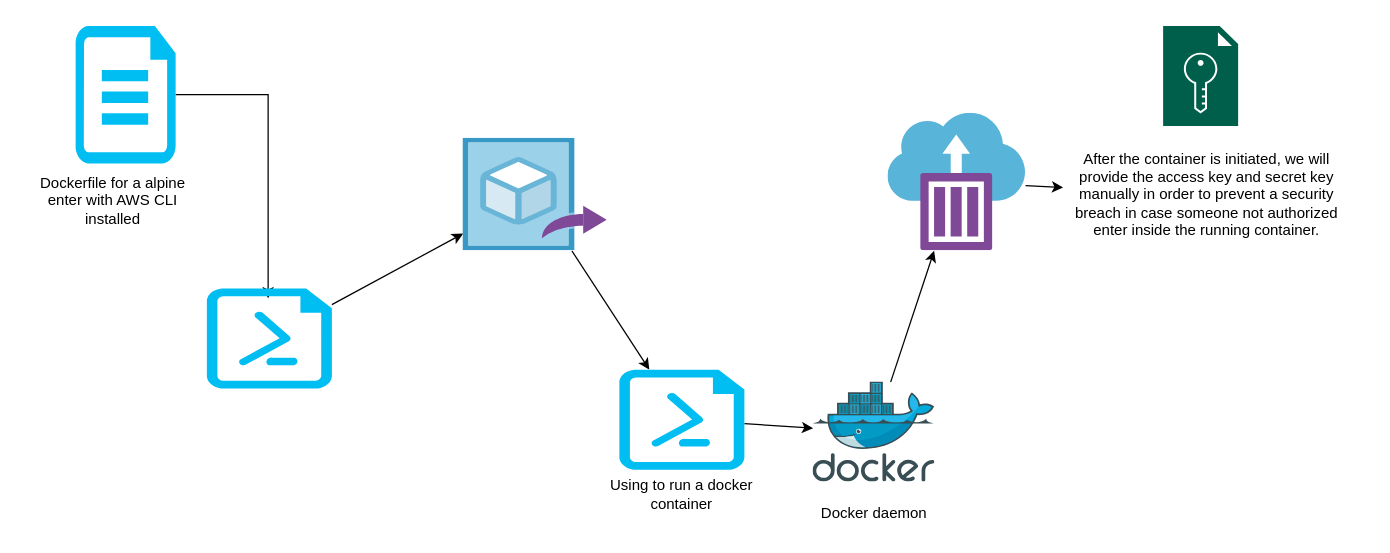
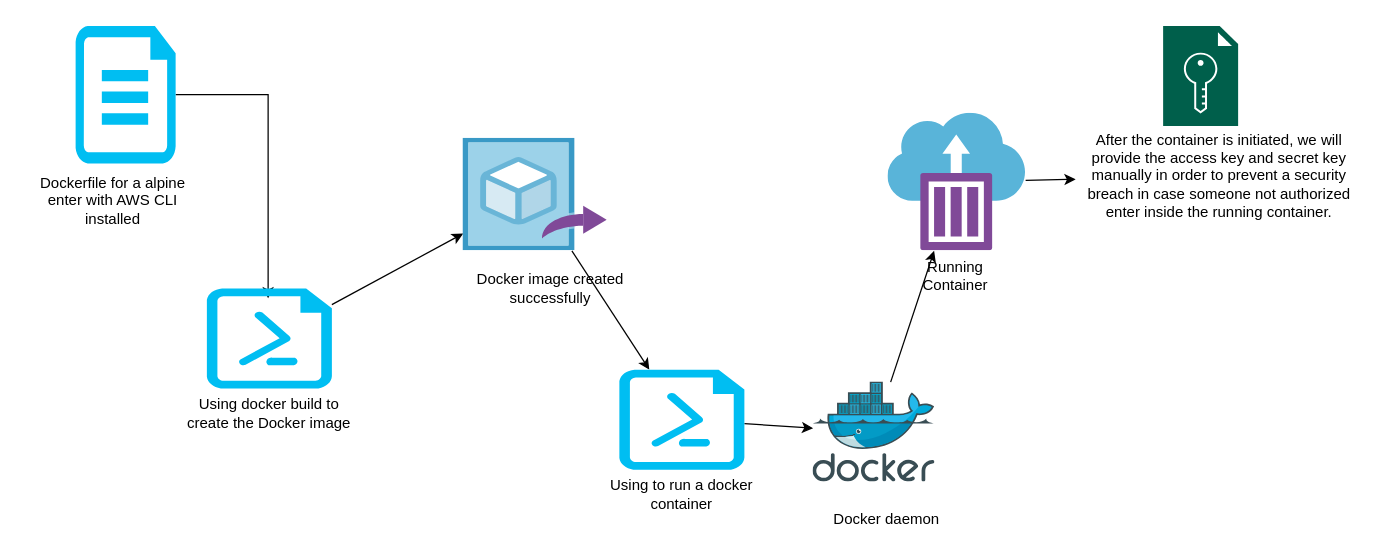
(1207, 194) -> (1219, 176)
none -> (956, 276)
none -> (551, 288)
none -> (269, 413)
(874, 513) -> (887, 519)
